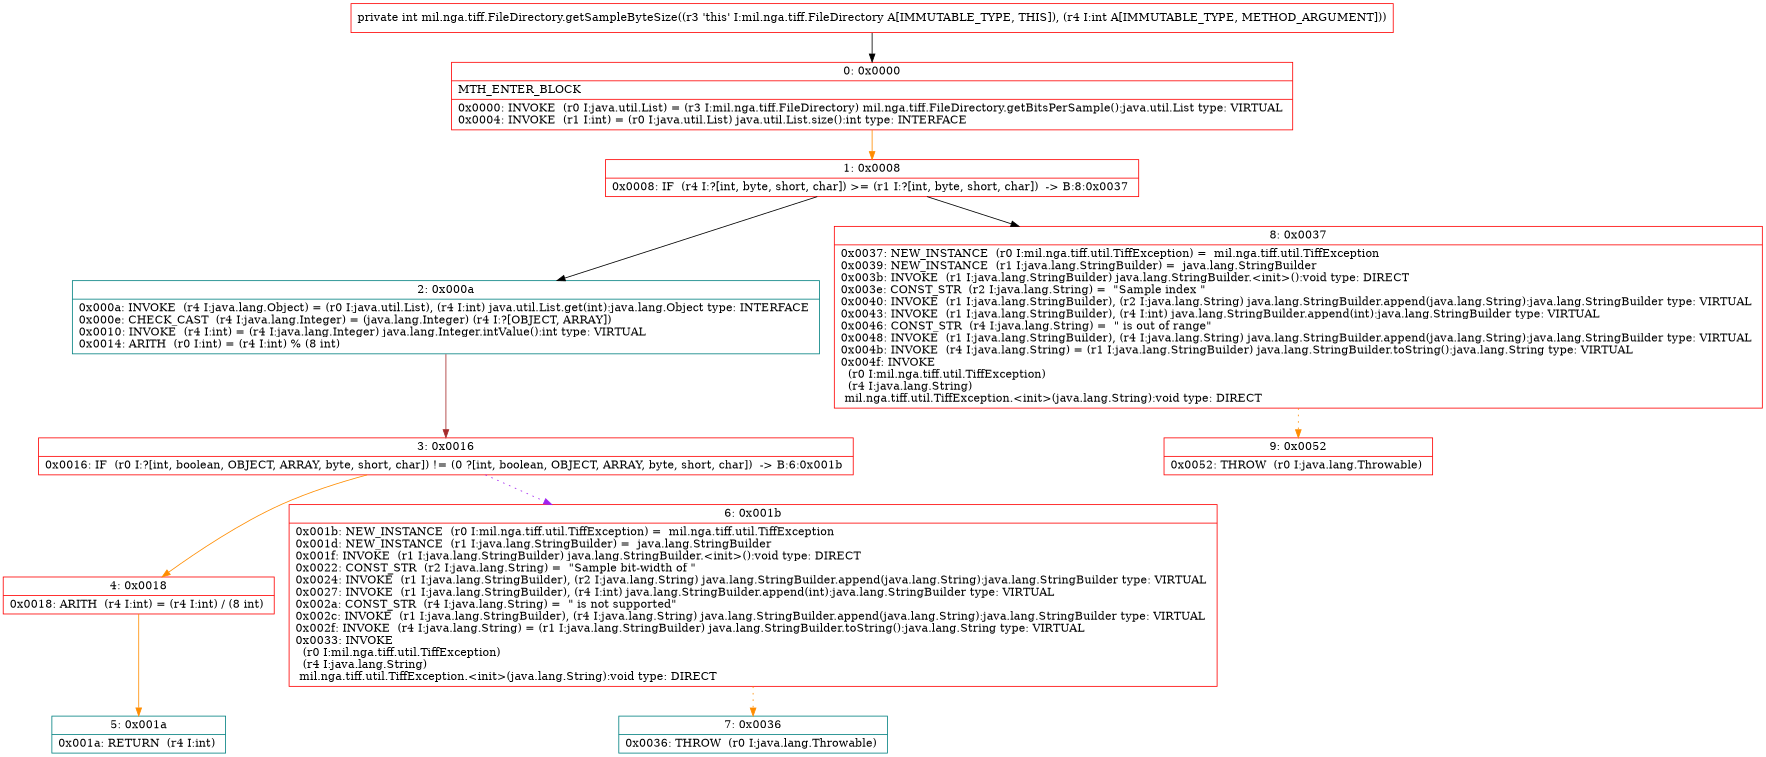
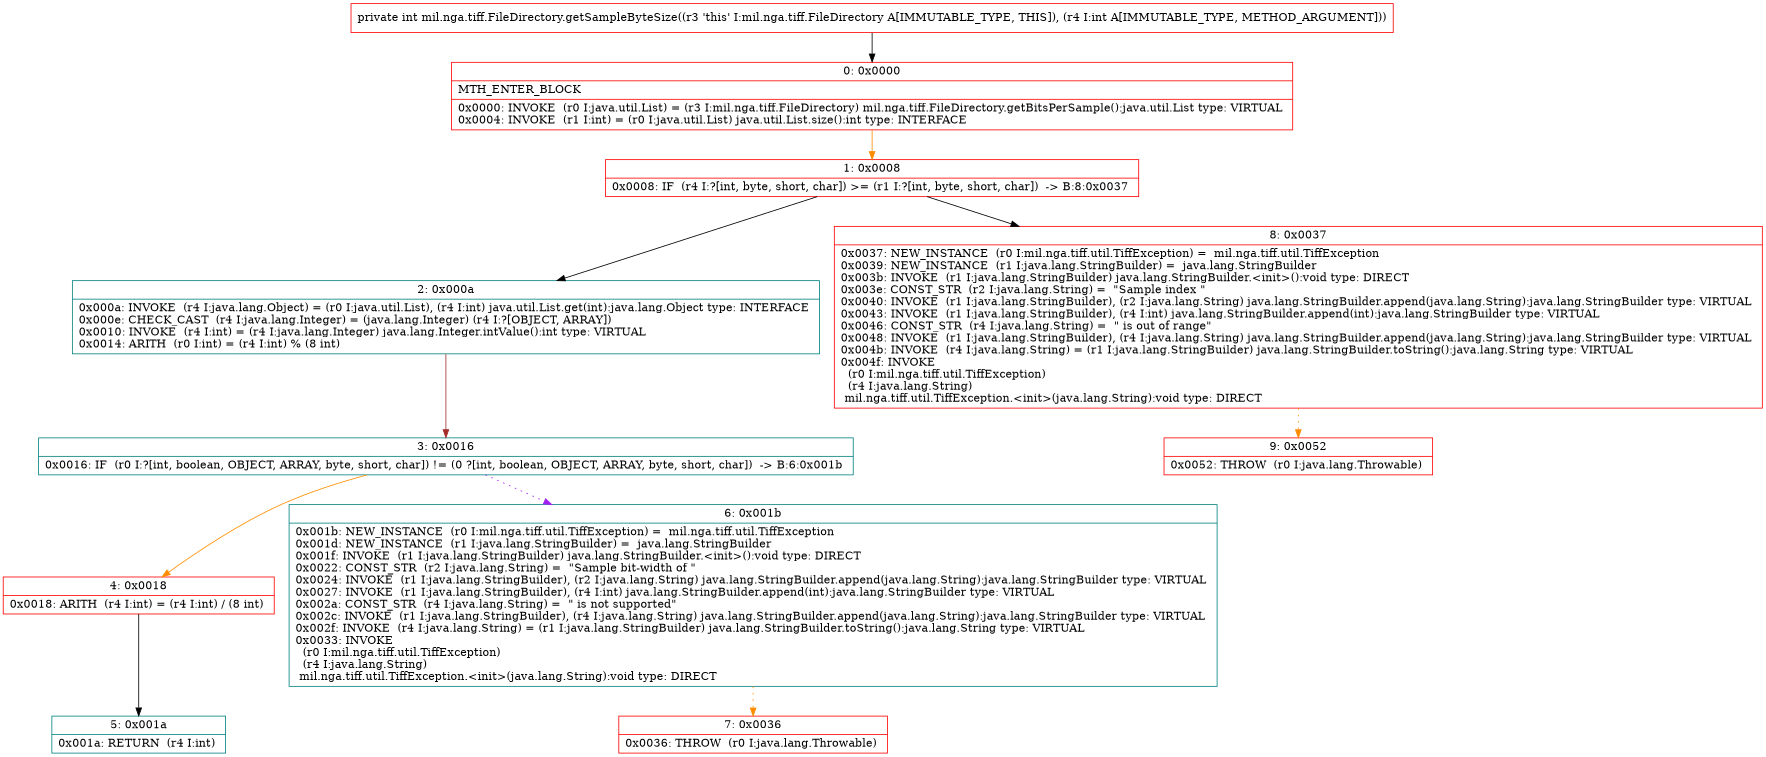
(446, 456) -> (446, 456)
(753, 595) -> (753, 595)
(139, 661) -> (139, 661)
(753, 735) -> (753, 735)
